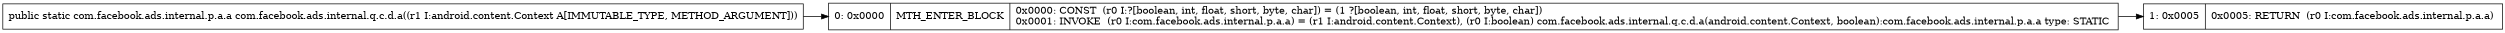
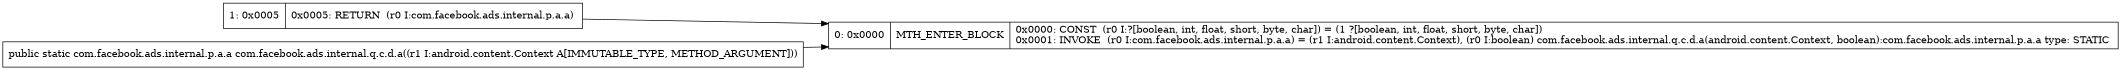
(2127, 17) -> (702, 21)
